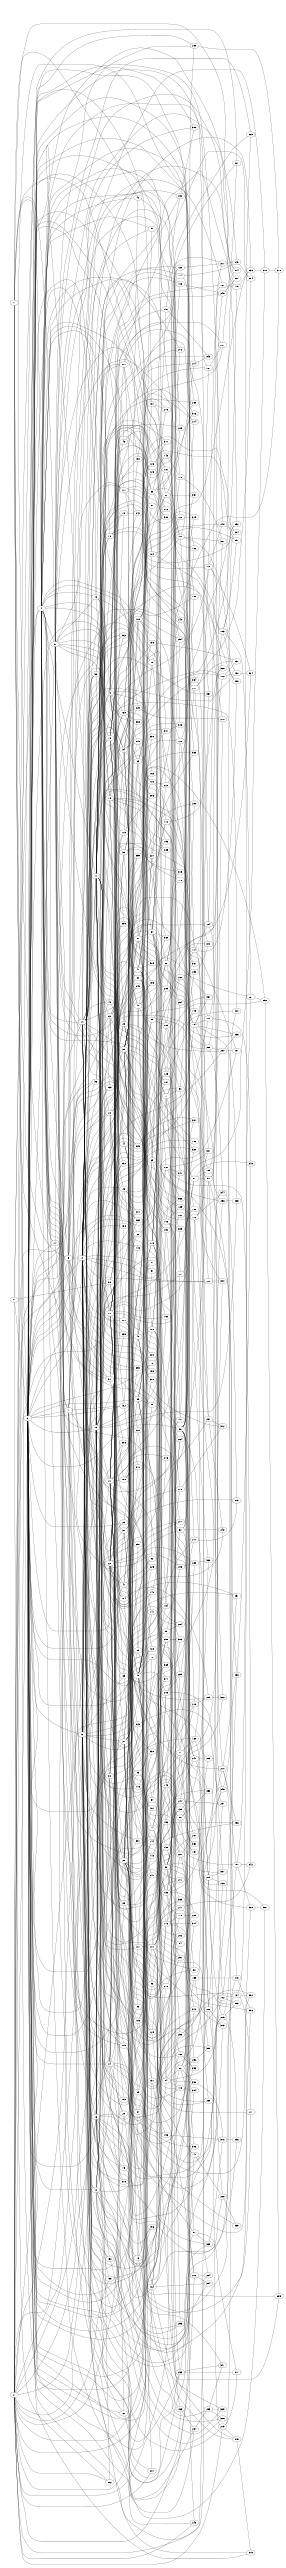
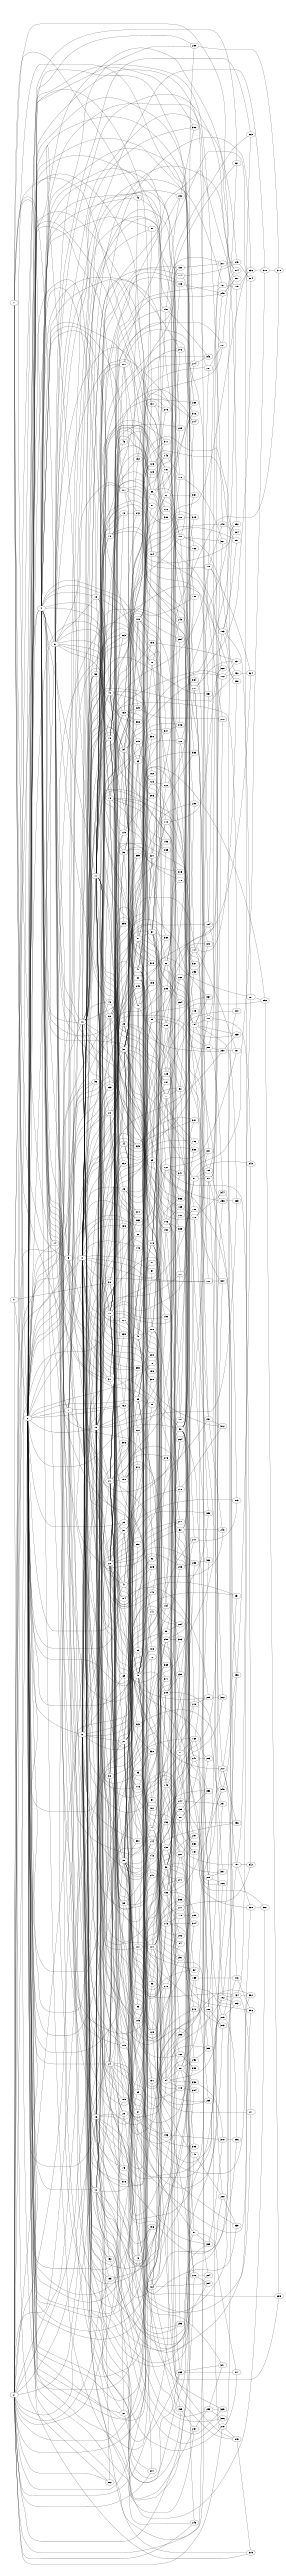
none -> (85, 721)
none -> (209, 1513)
none -> (157, 2292)
